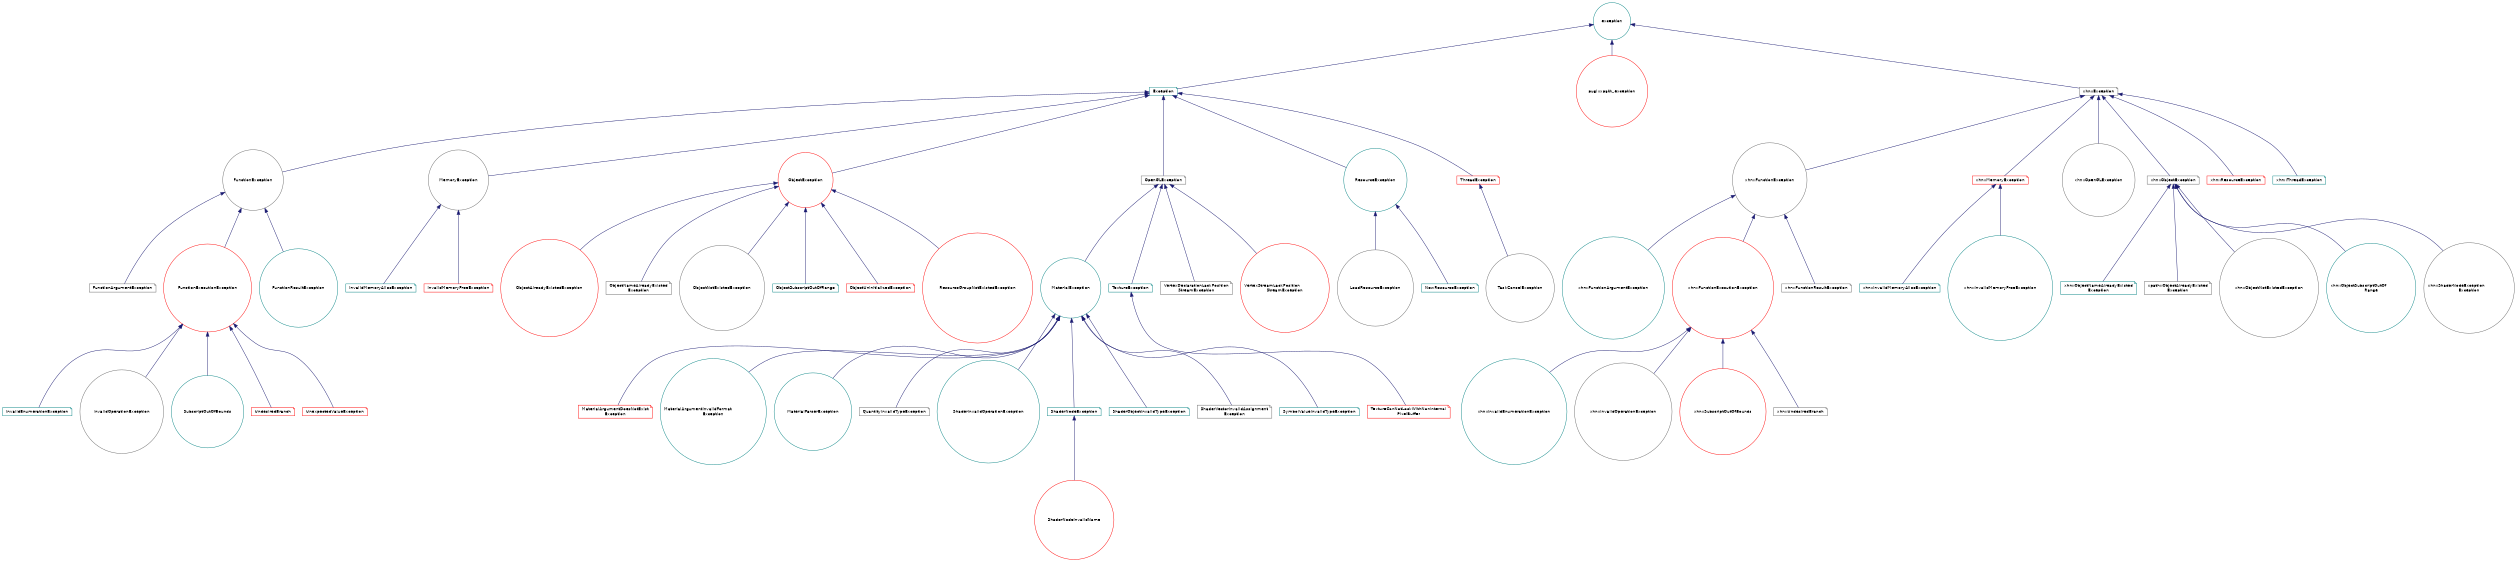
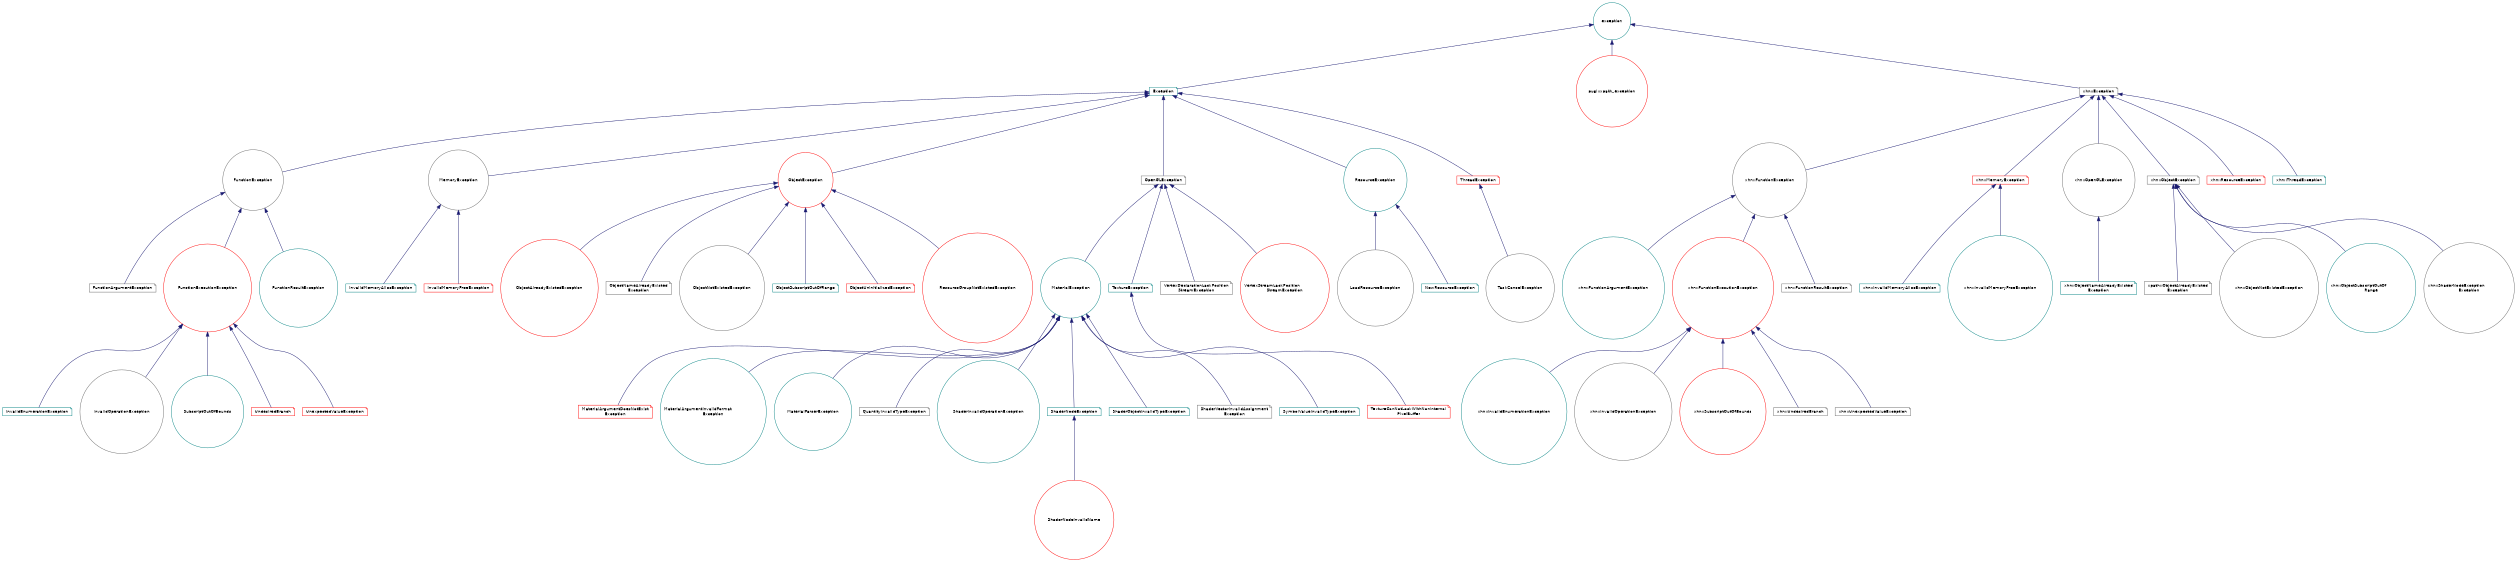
(2136, 235) -> (2099, 251)
none -> (1873, 412)
